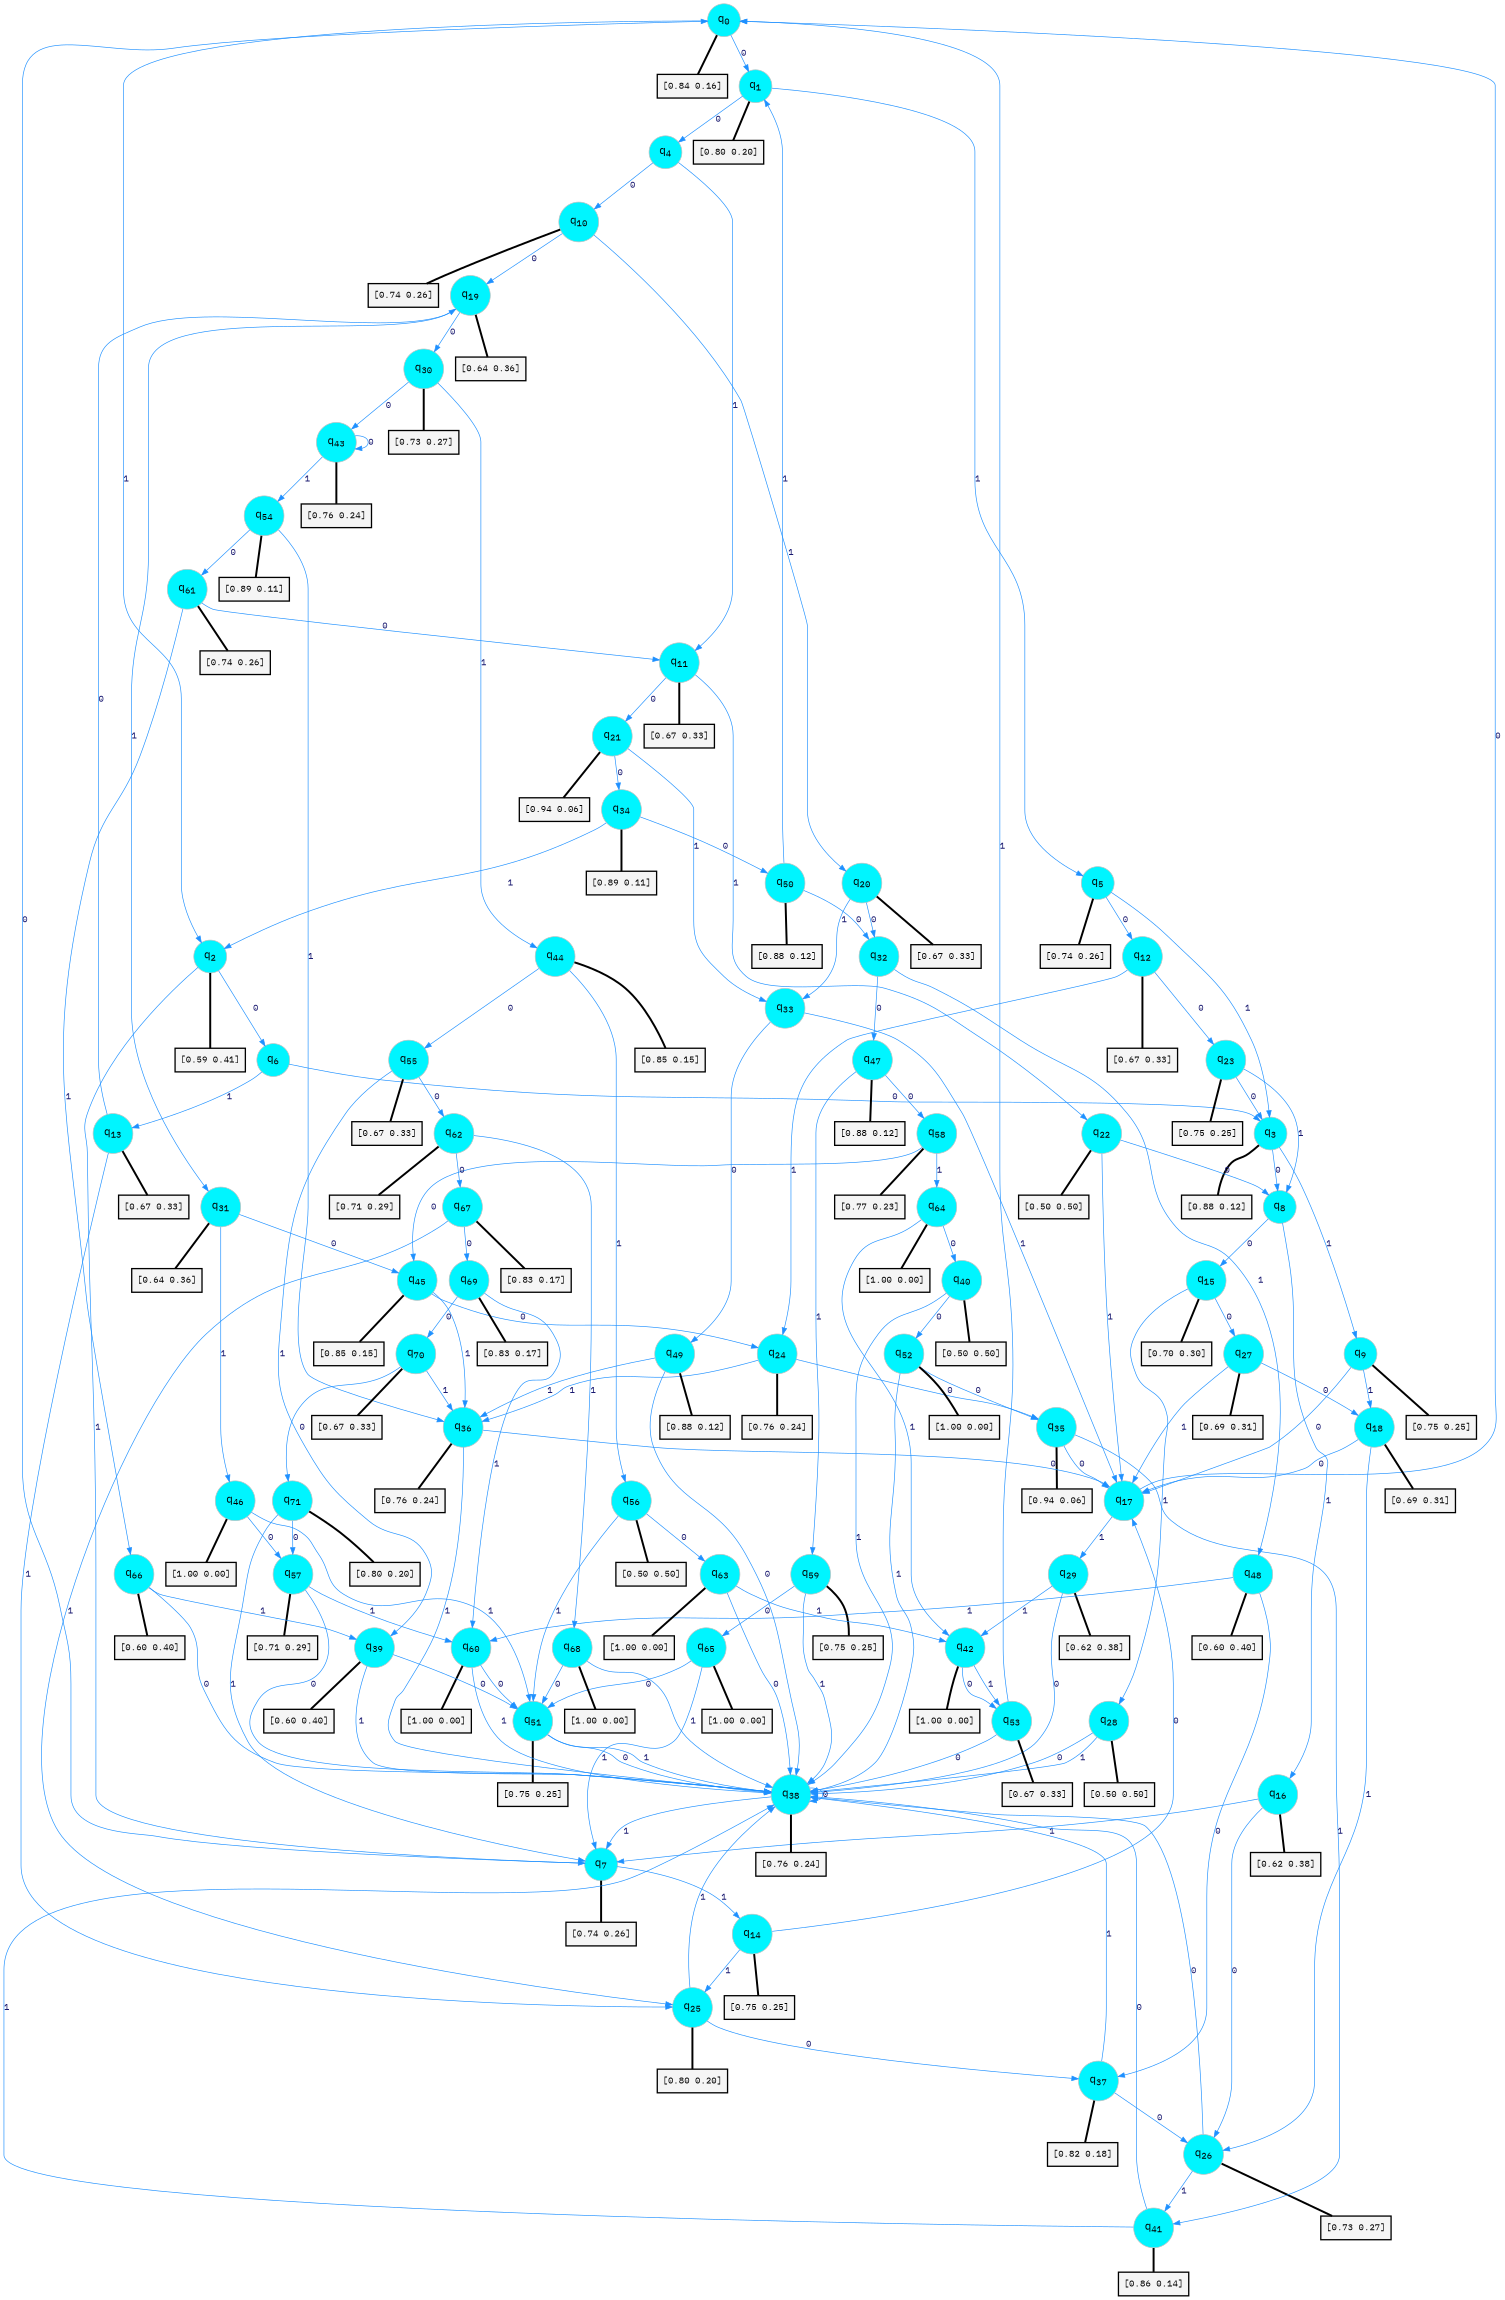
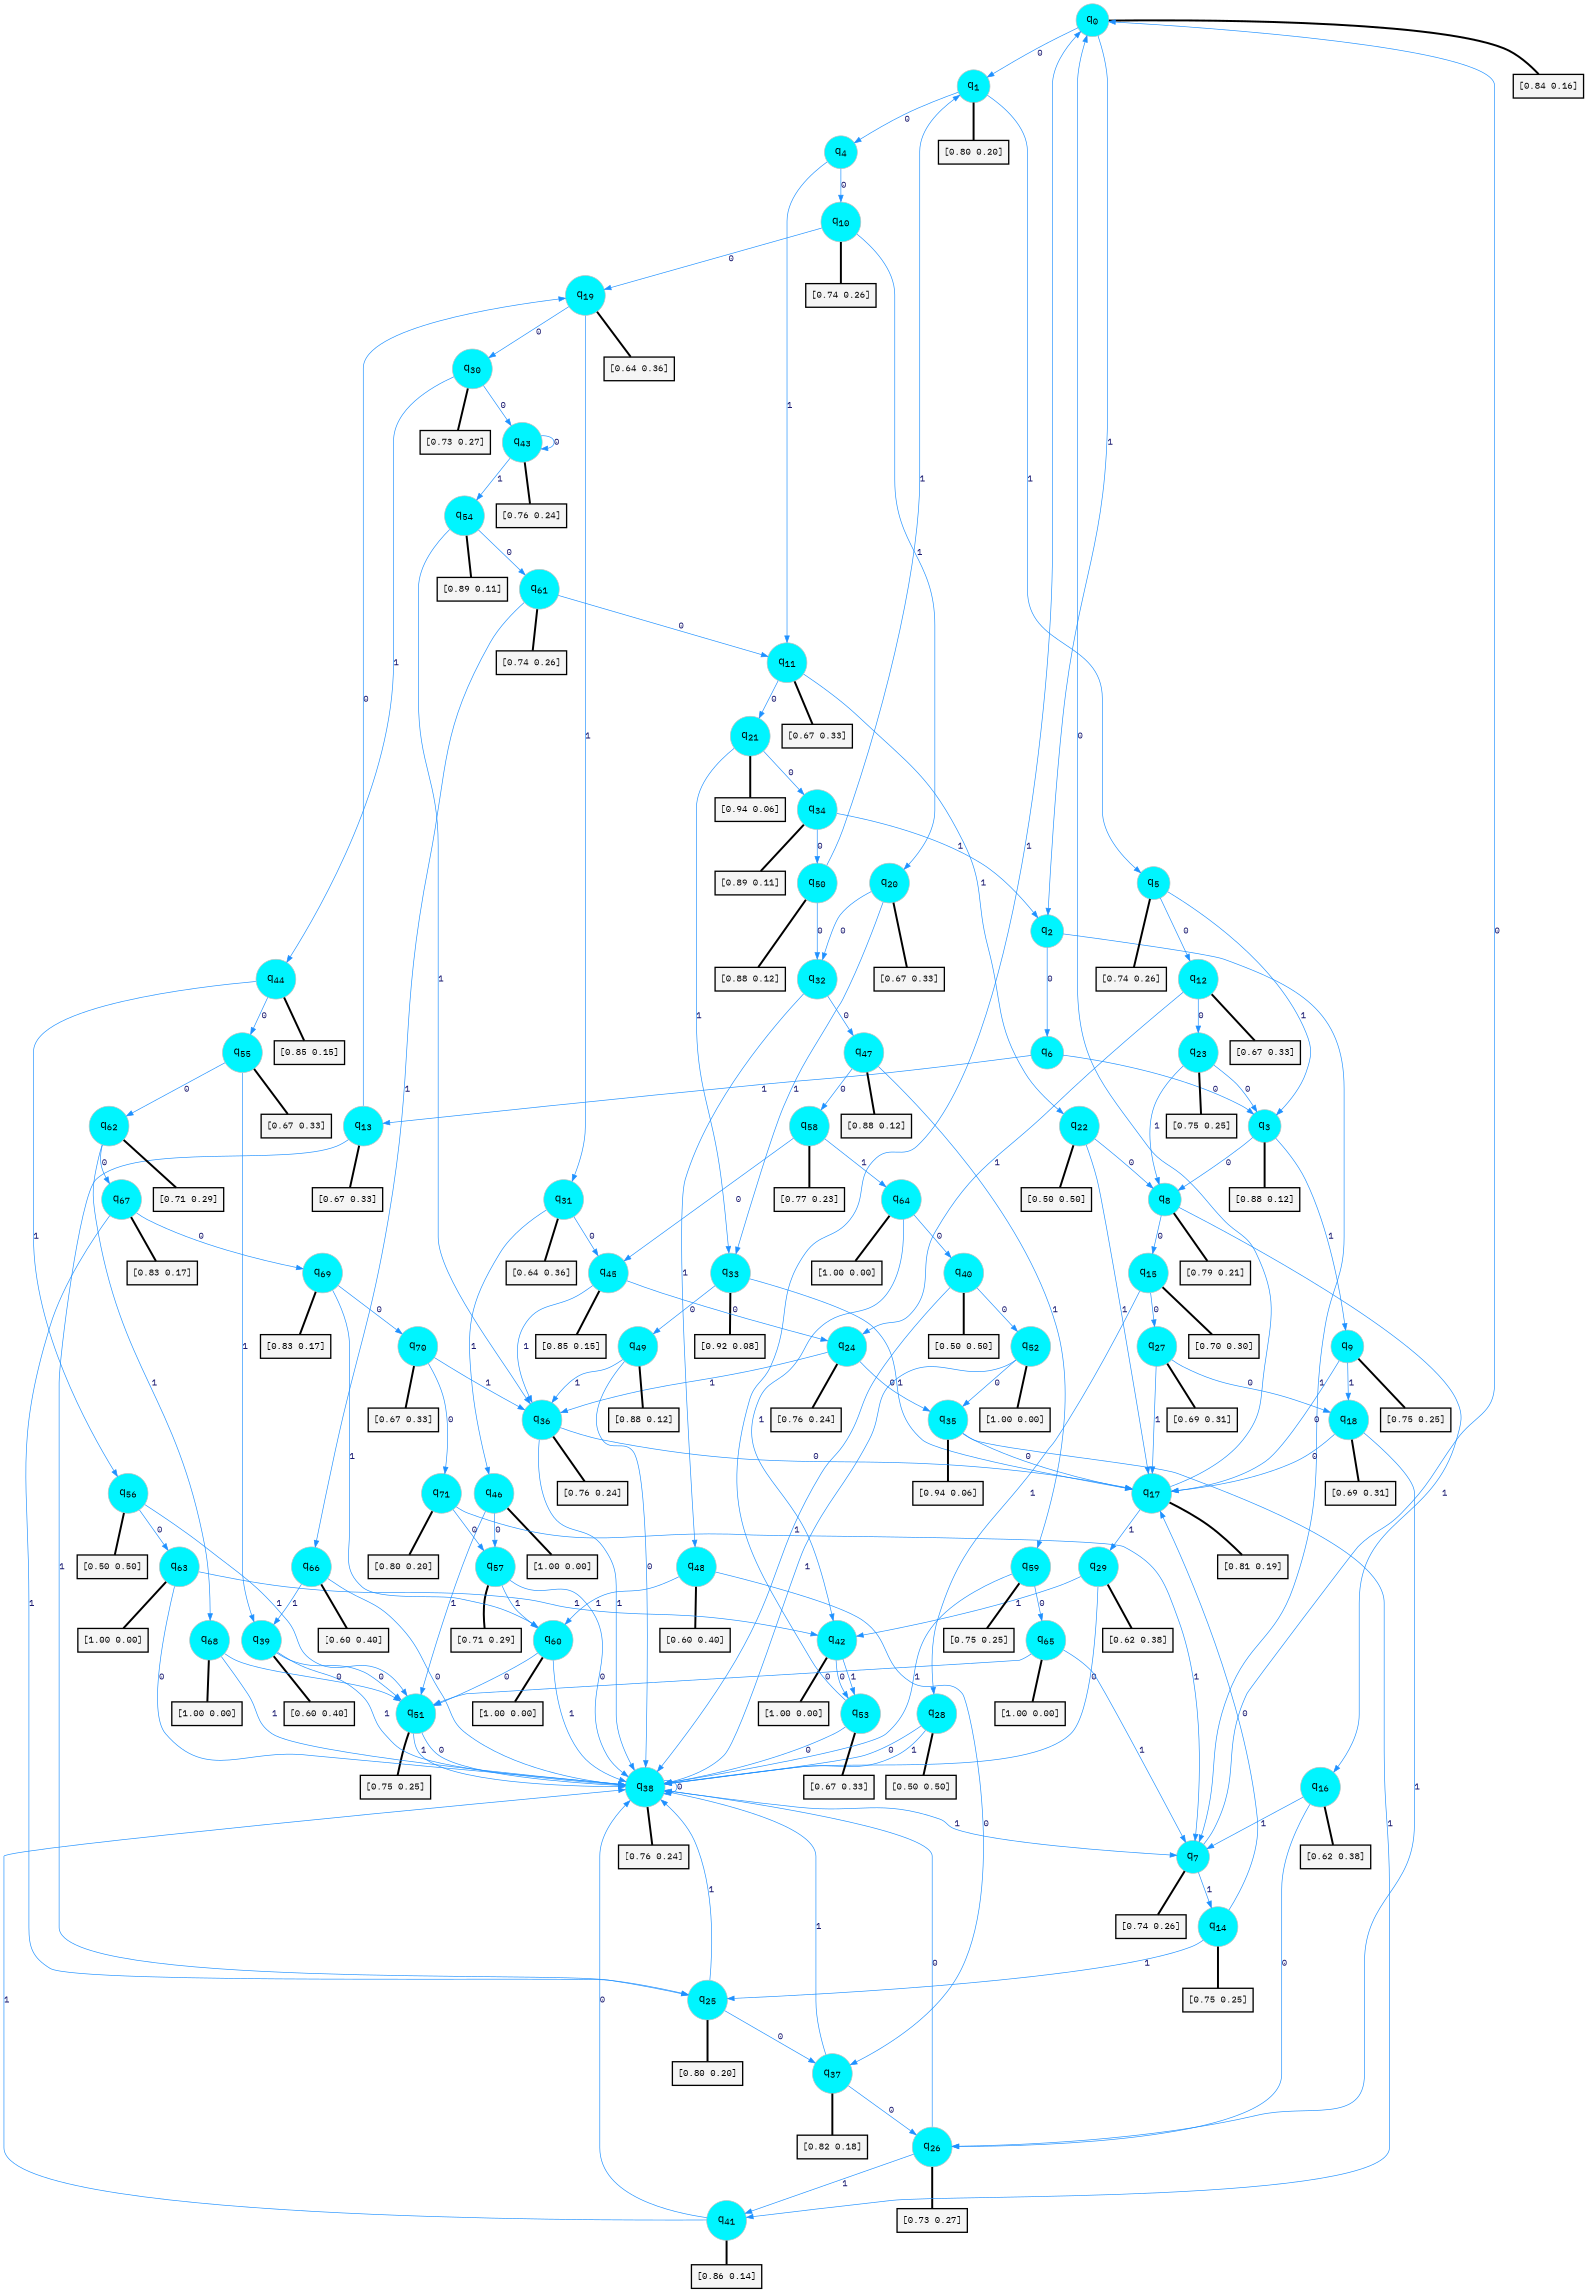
(210, 1060) -> none
none -> (1215, 1273)
none -> (730, 1346)
none -> (1253, 1567)
